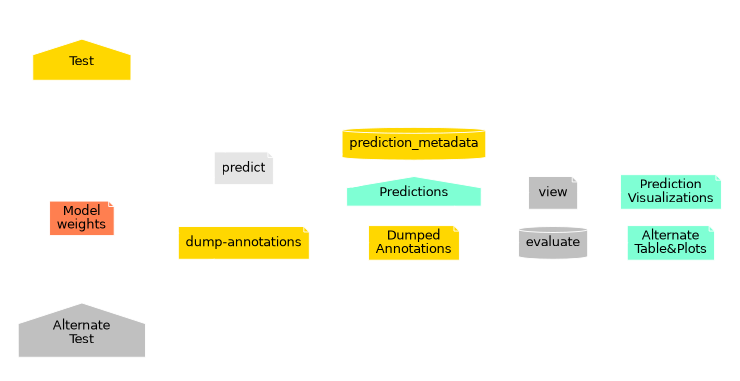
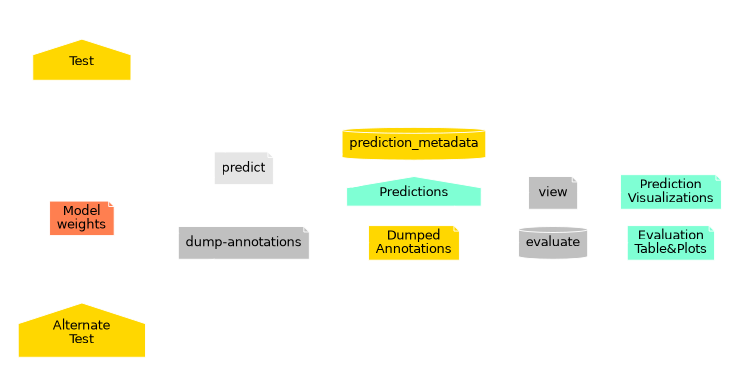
(244, 243) -> (244, 243)
(671, 243) -> (671, 243)
(82, 333) -> (82, 333)
